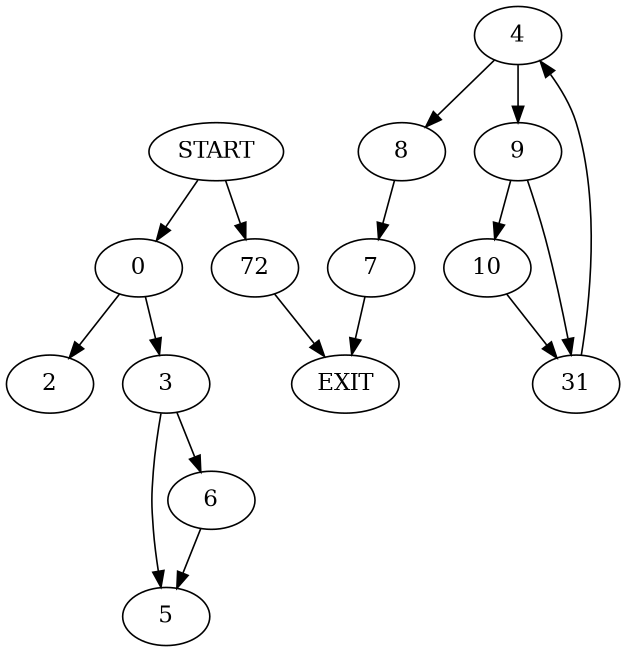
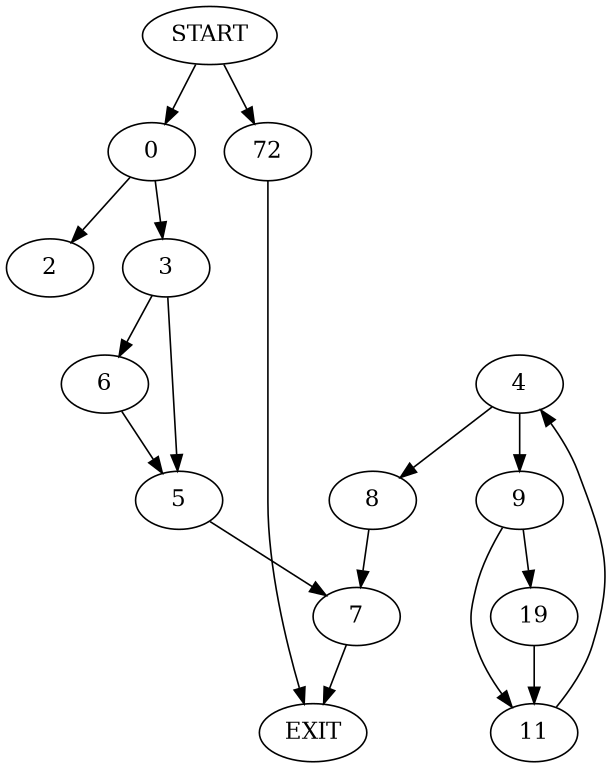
(487, 268) -> (534, 617)
(576, 384) -> (534, 733)
none -> (261, 554)
